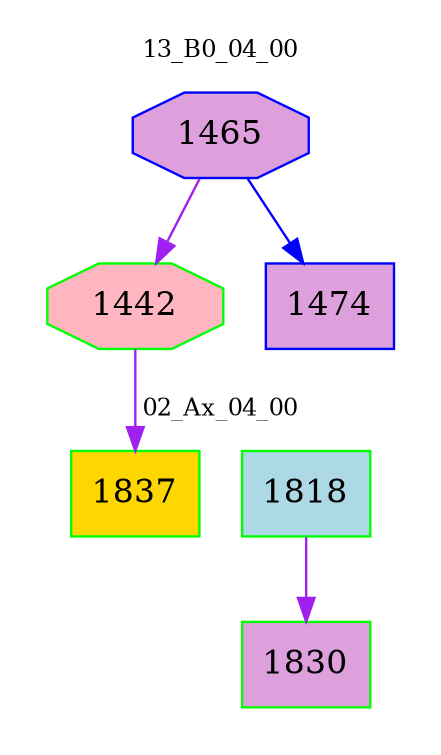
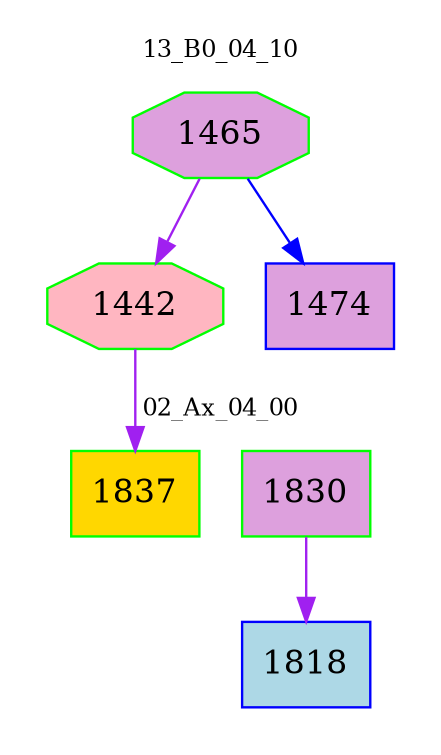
(221, 51) -> (221, 51)
(221, 135) -> (221, 135)
(306, 494) -> (306, 665)
(306, 568) -> (306, 568)
